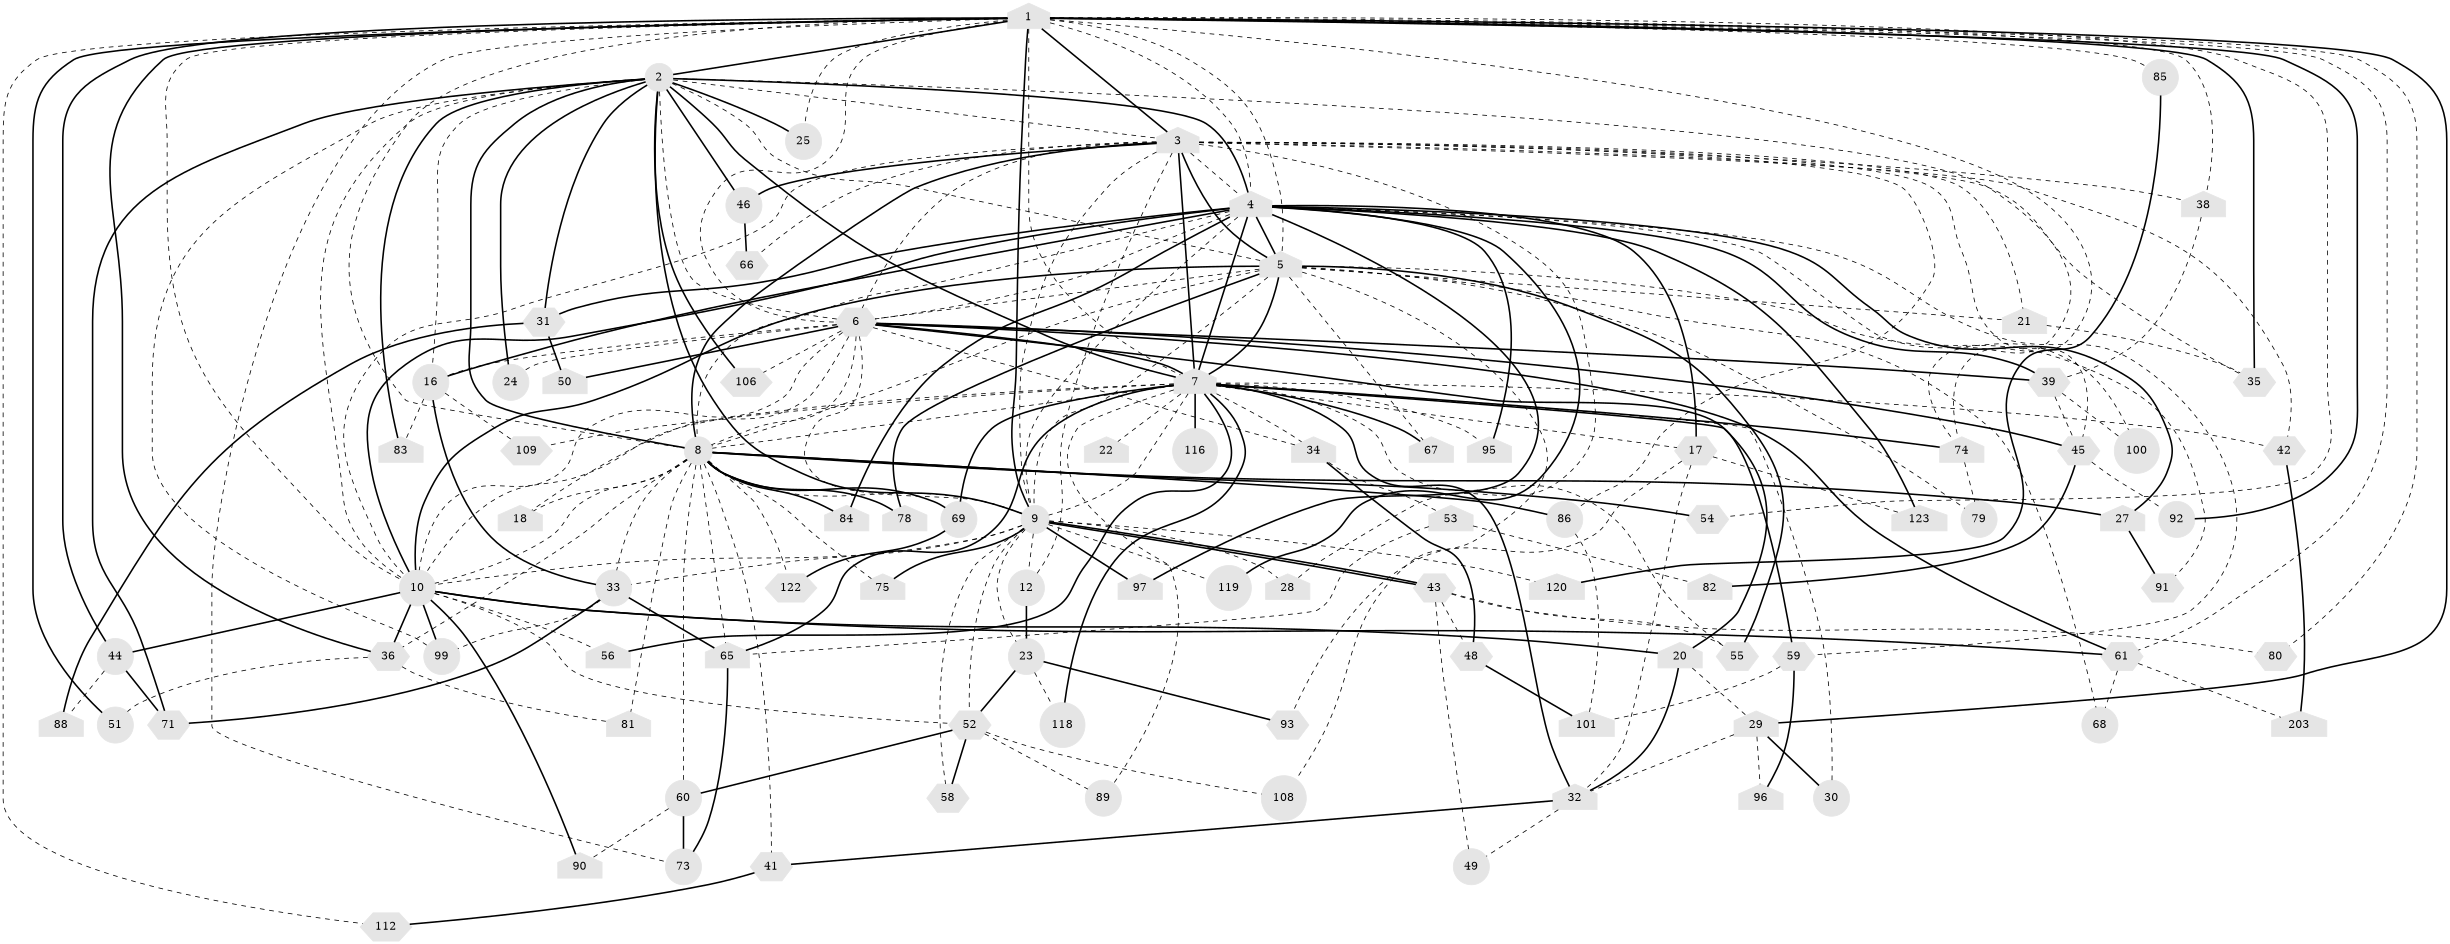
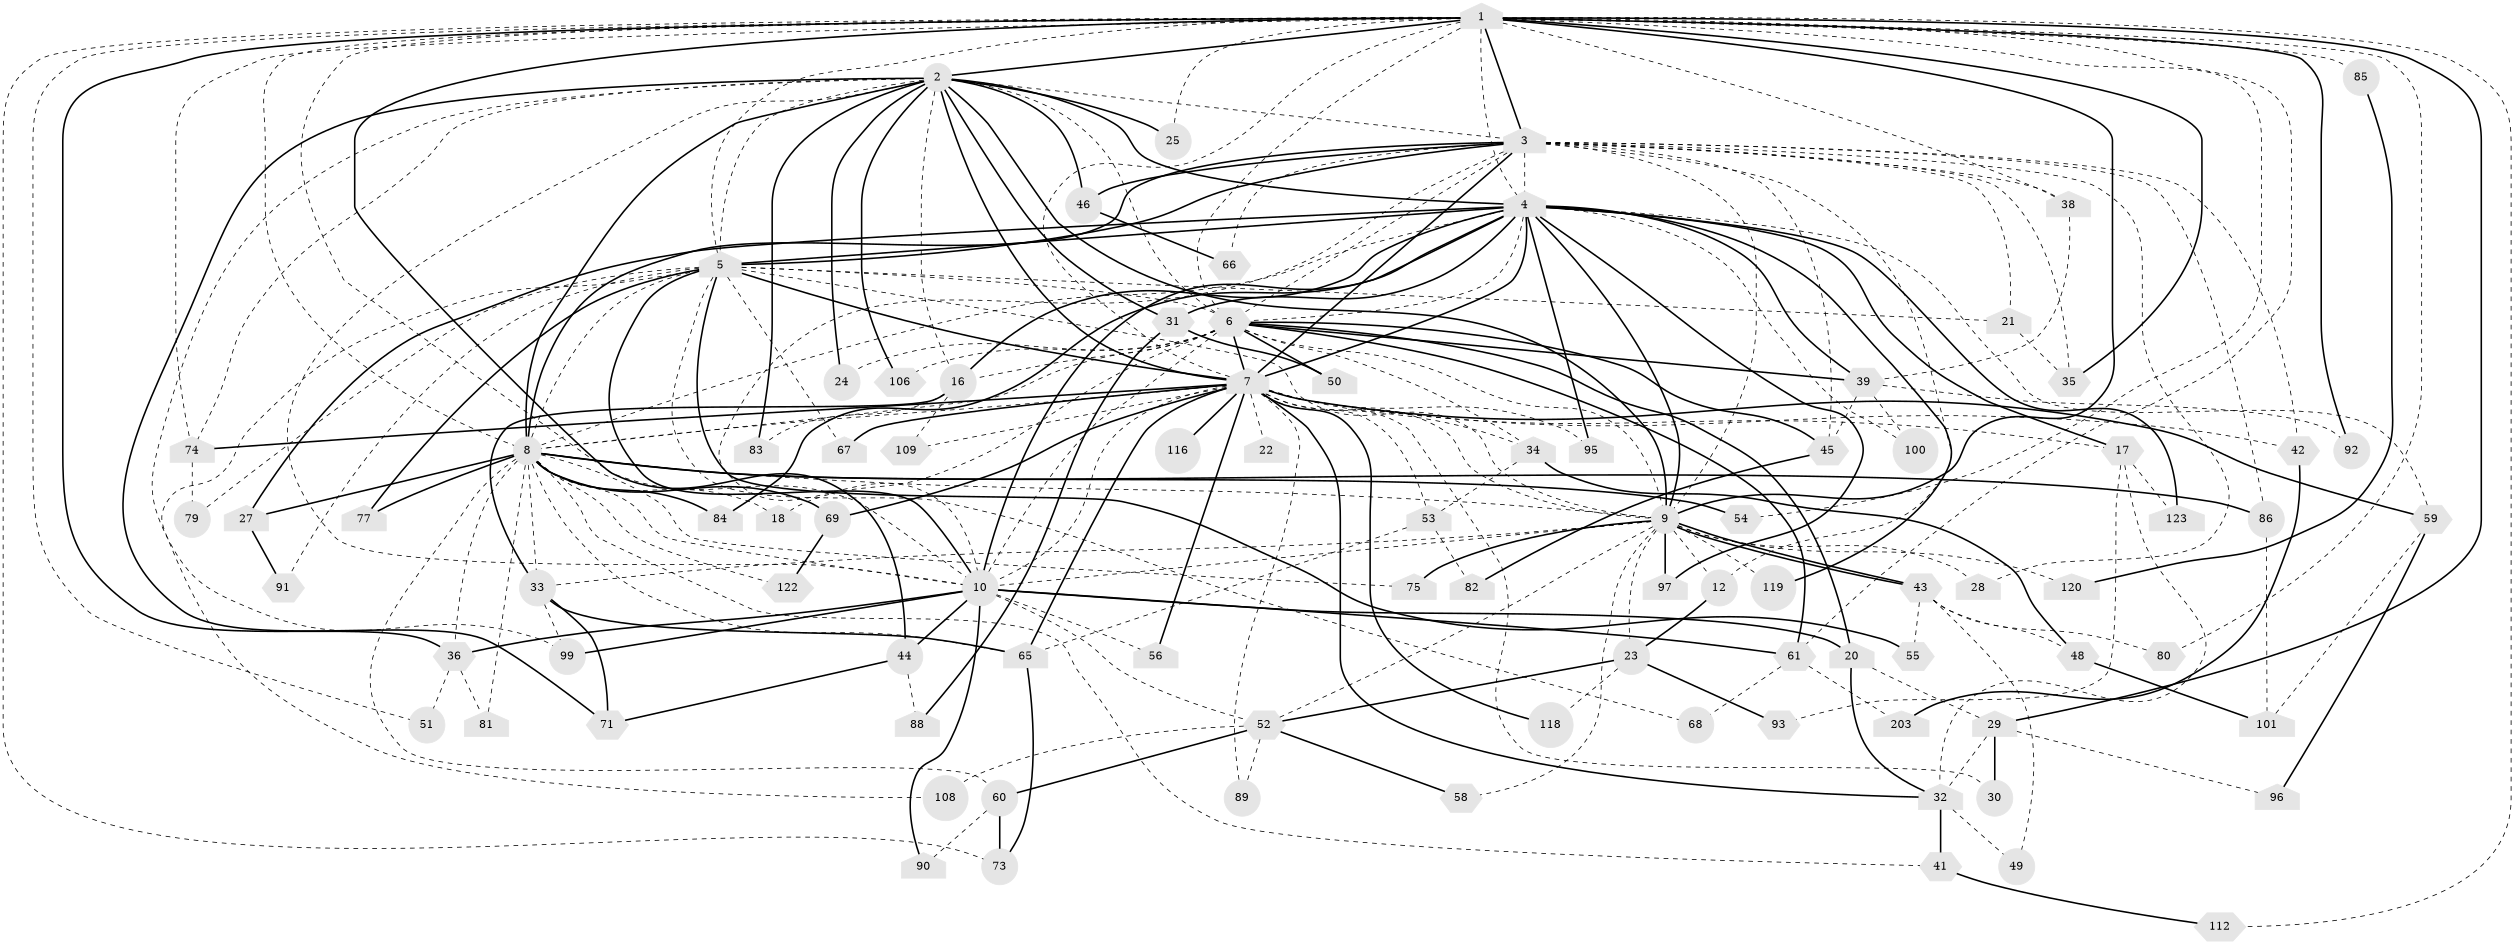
(75, 59) -> (134, 50)
(1099, 343) -> (1639, 348)
(1517, 486) -> (1373, 423)
(2127, 486) -> (2125, 405)
(905, 519) -> (364, 519)
